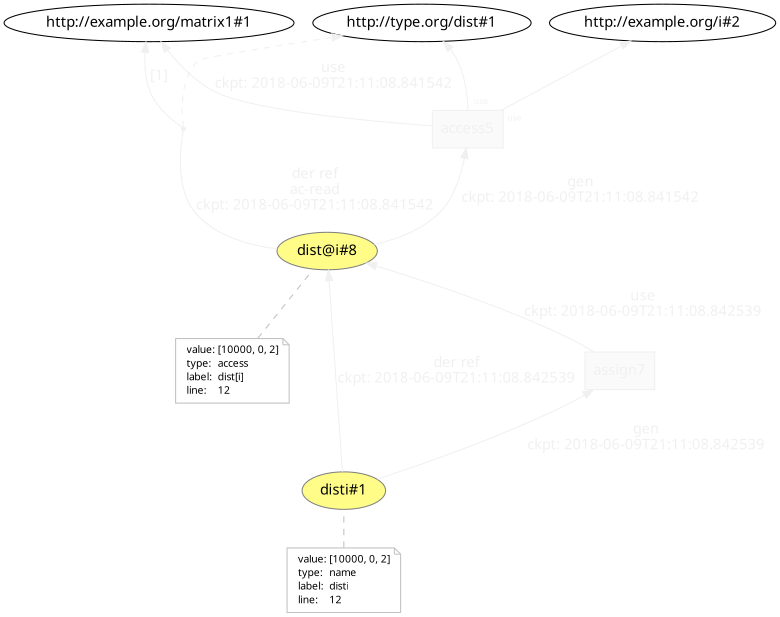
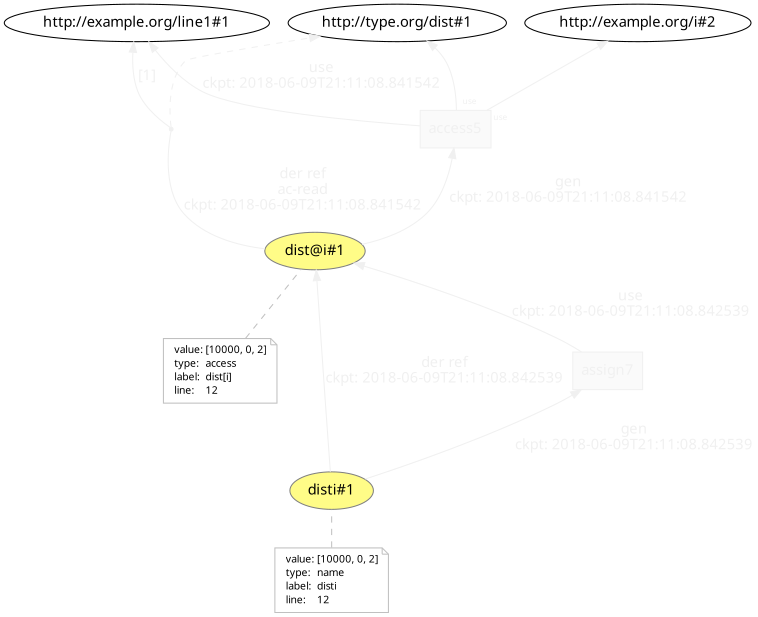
(149, 23) -> (137, 23)
(327, 251) -> (315, 251)
